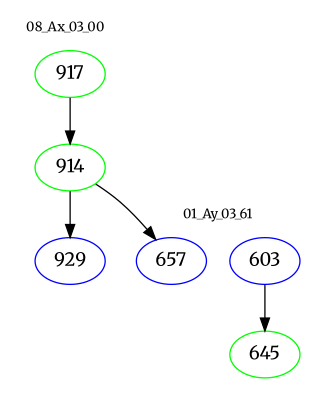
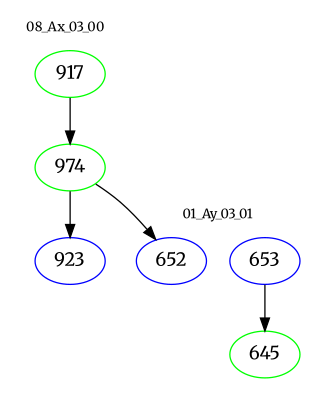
(70, 168) -> (70, 168)
(218, 215) -> (218, 215)
(70, 261) -> (70, 261)
(171, 261) -> (171, 261)
(265, 261) -> (265, 261)
